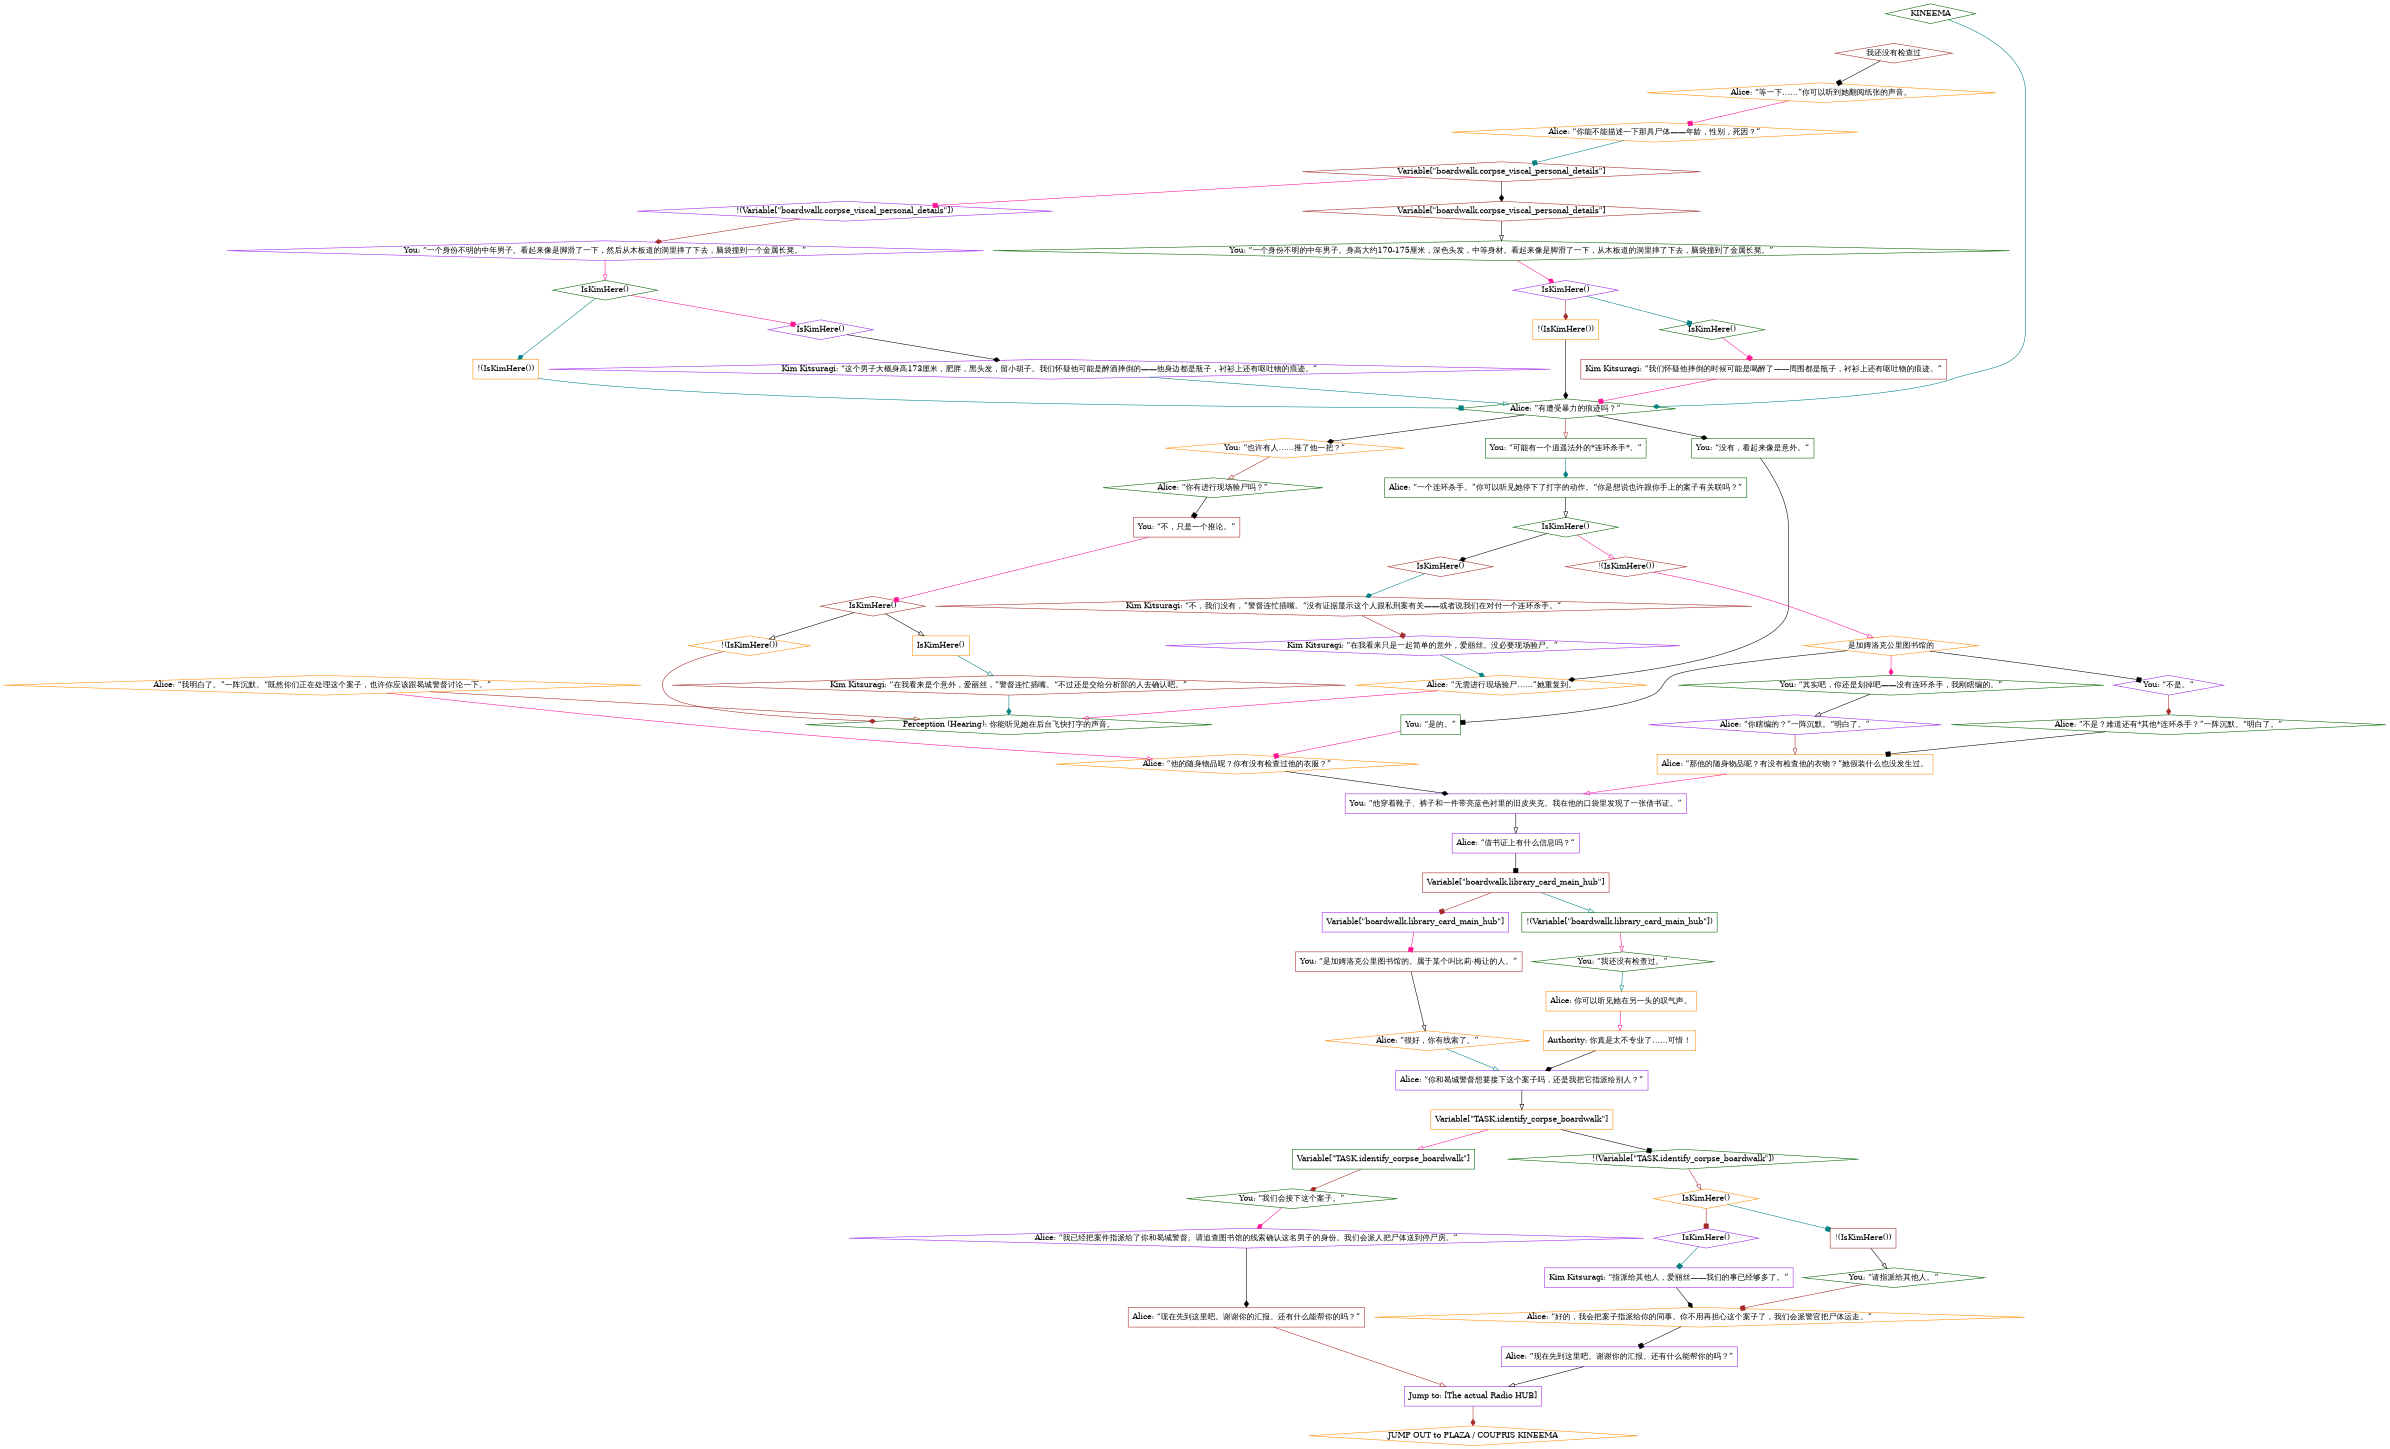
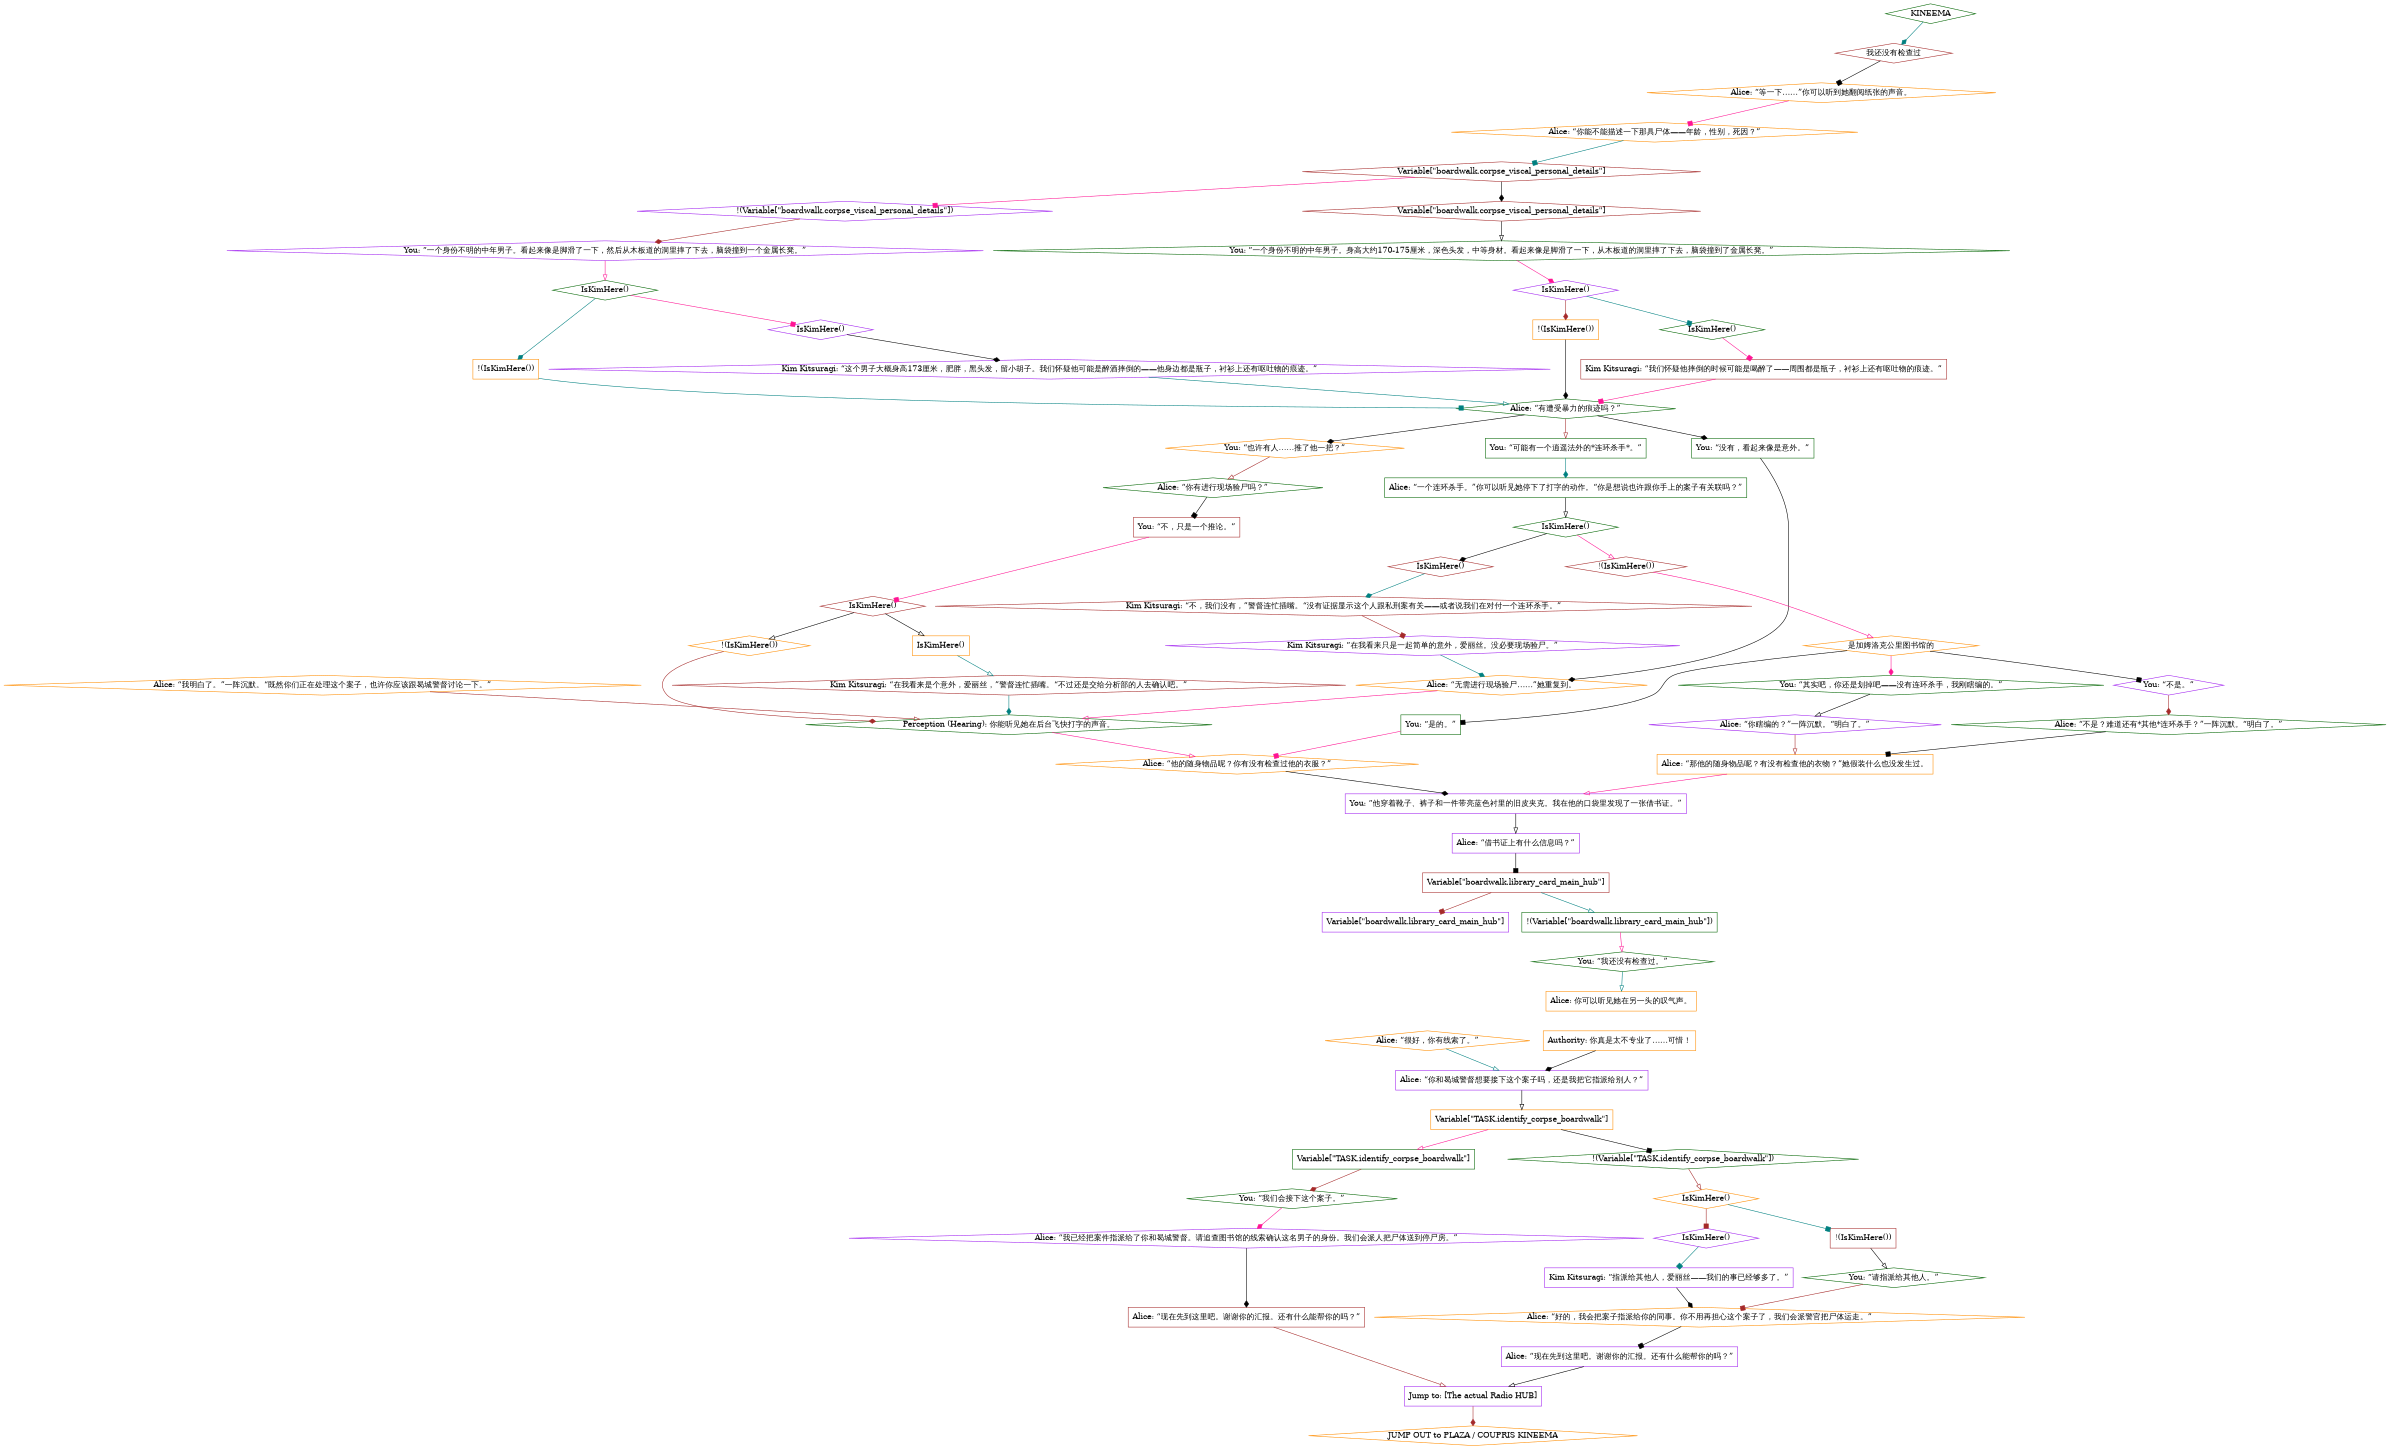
(2021, 350) -> (1915, 31)
(767, 732) -> (1121, 744)
(1409, 962) -> none
(1620, 1018) -> none
